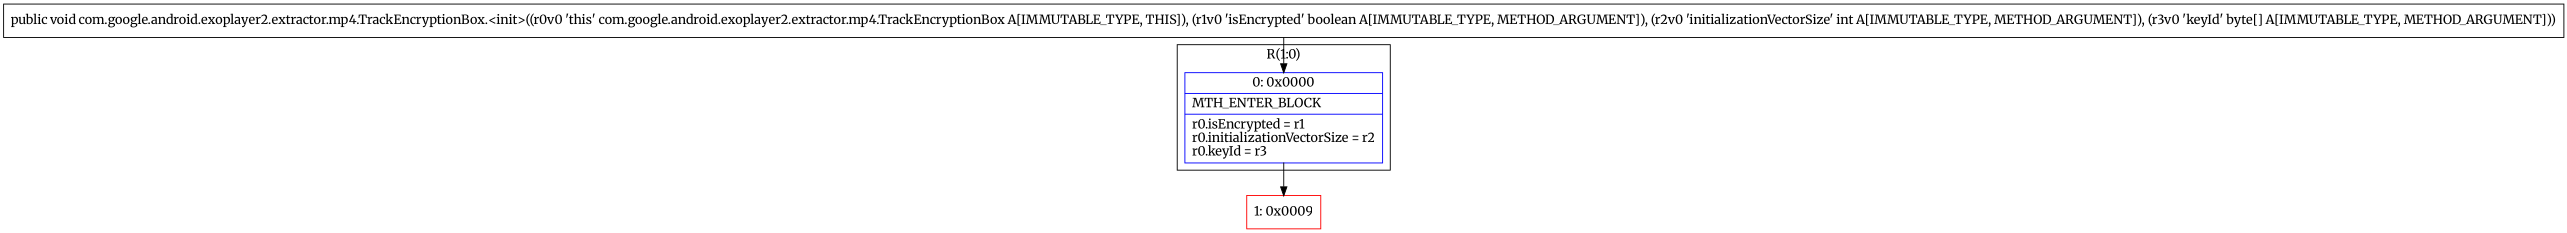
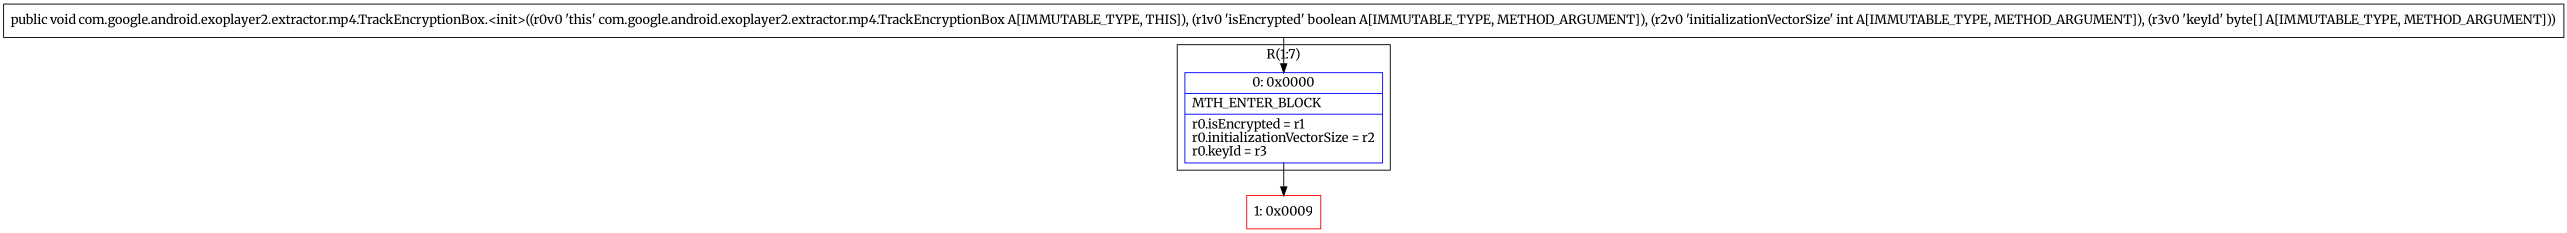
(1284, 55) -> (1284, 55)
